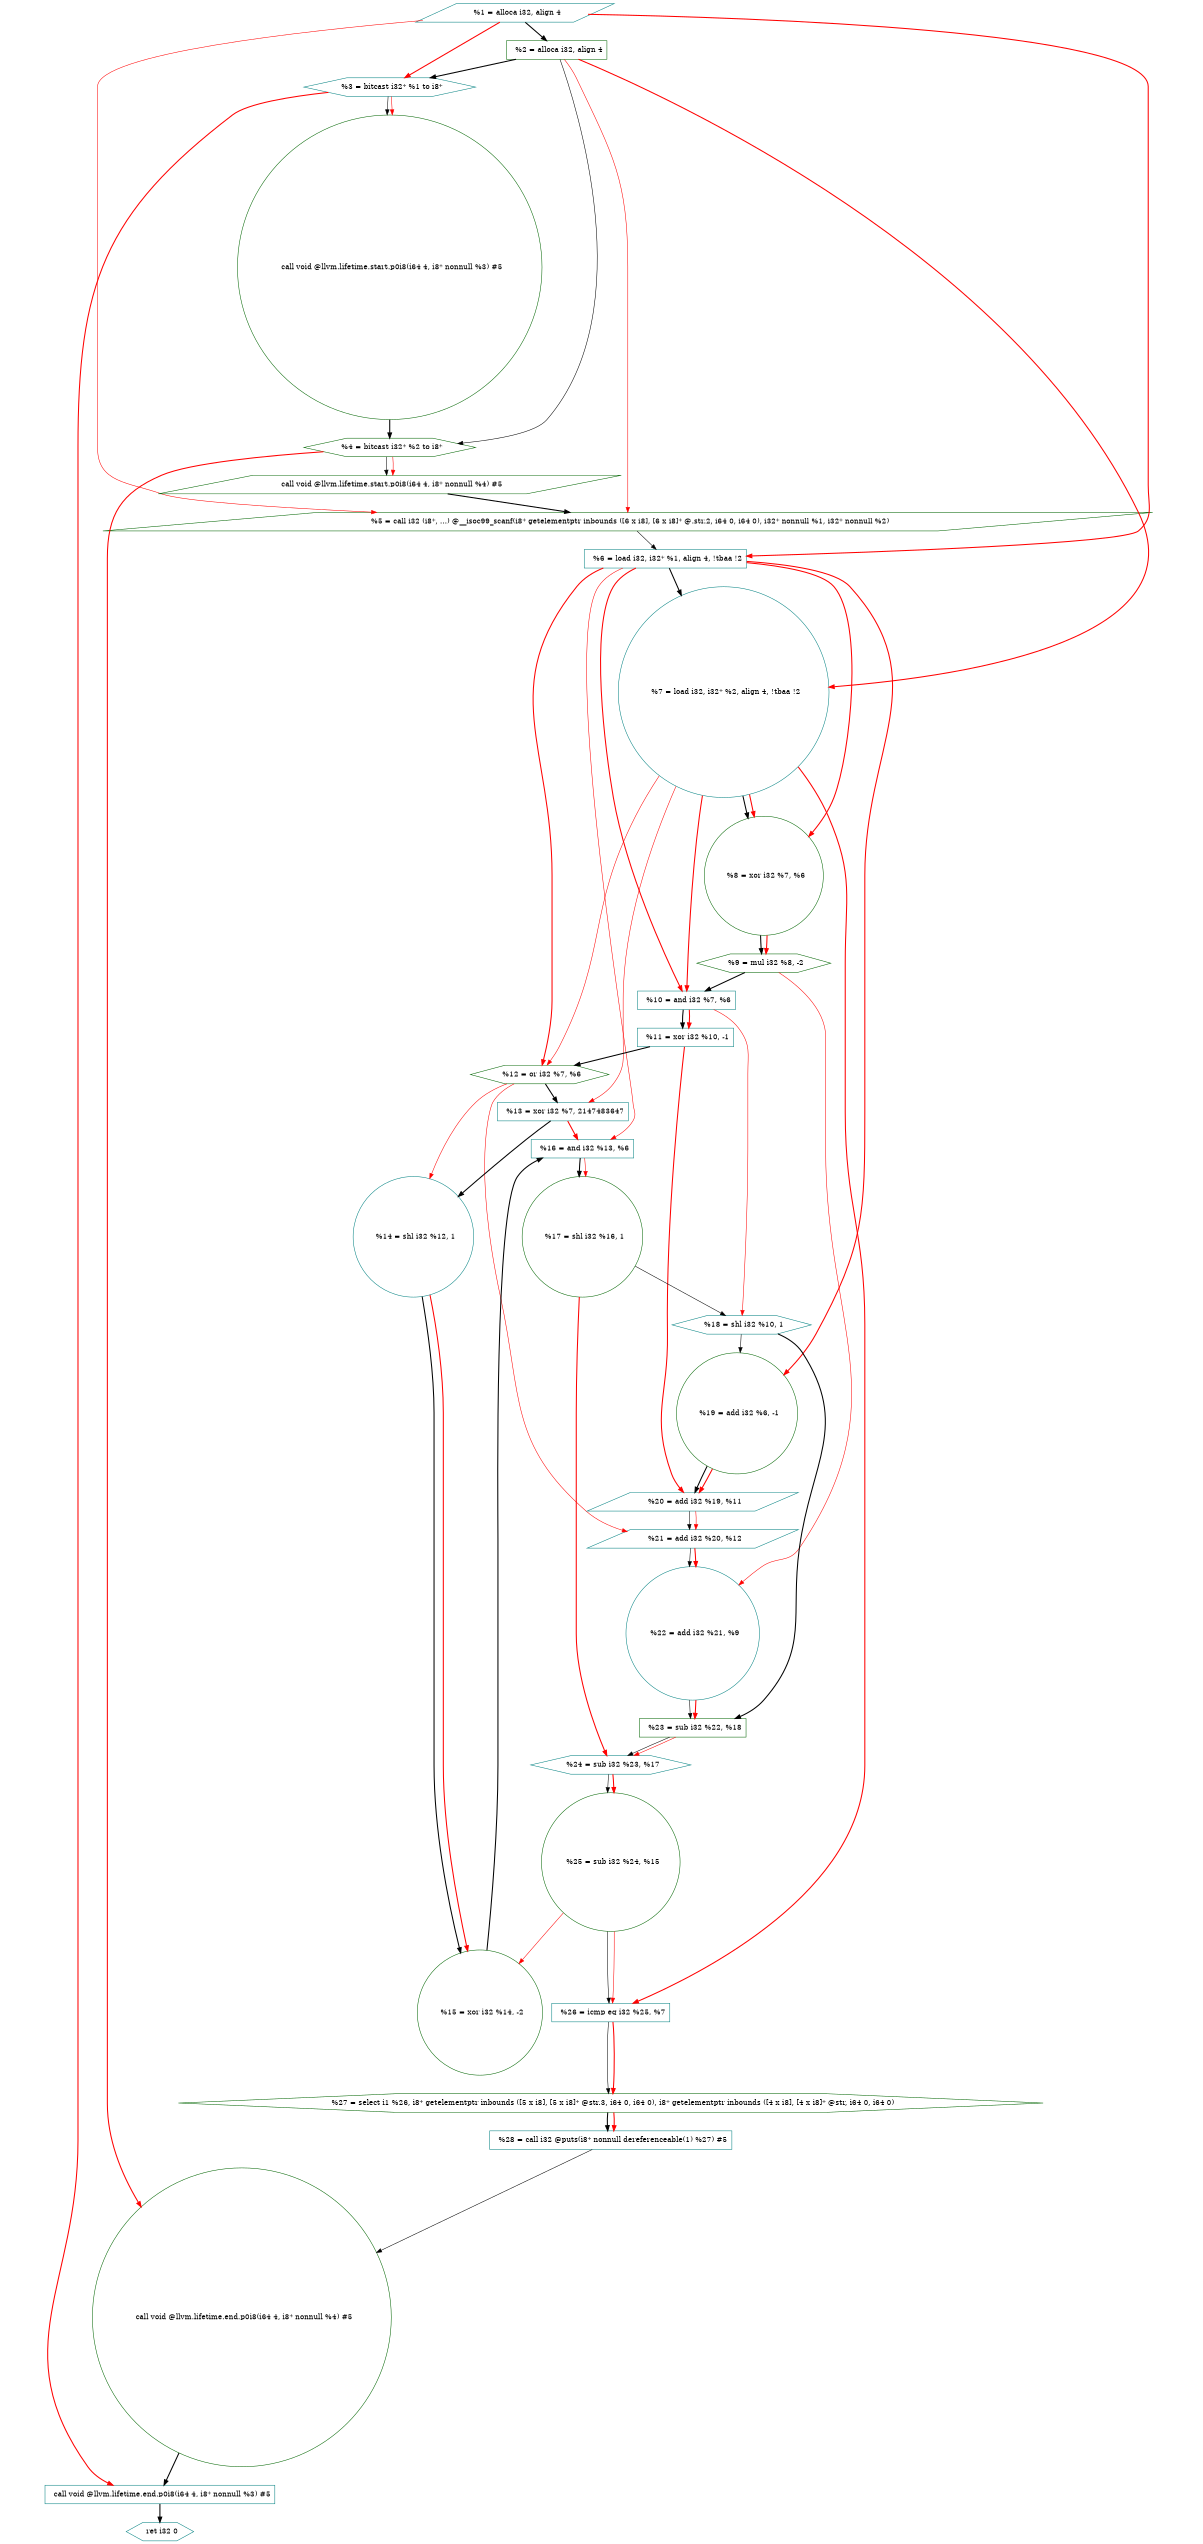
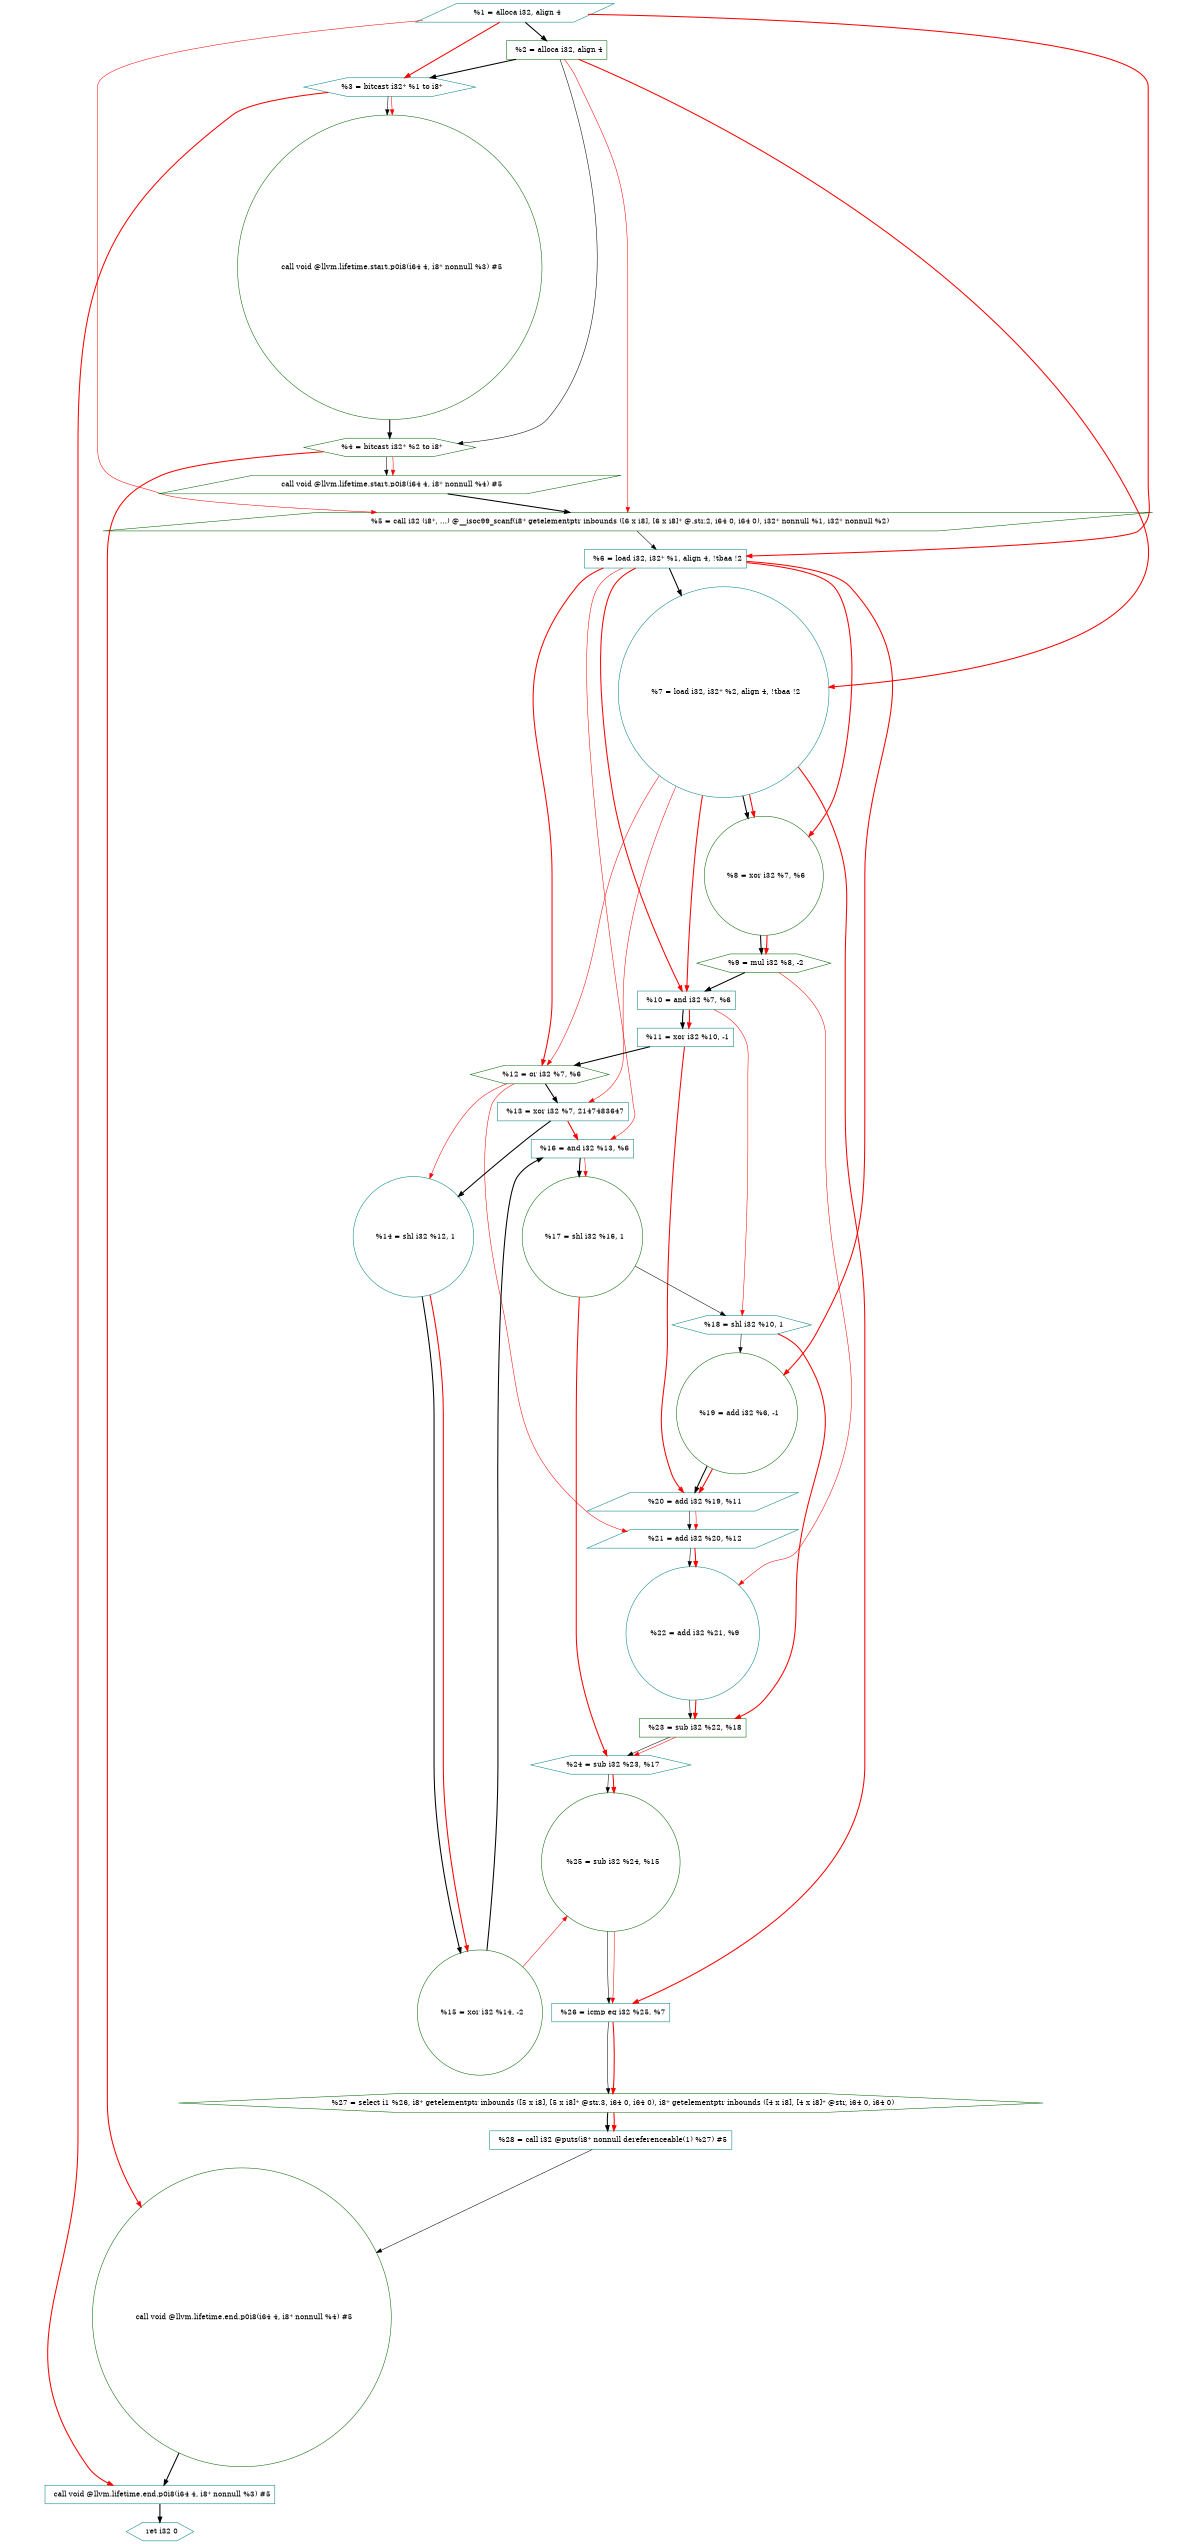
(803, 1526) -> (803, 1526)
(543, 1936) -> (543, 1944)
